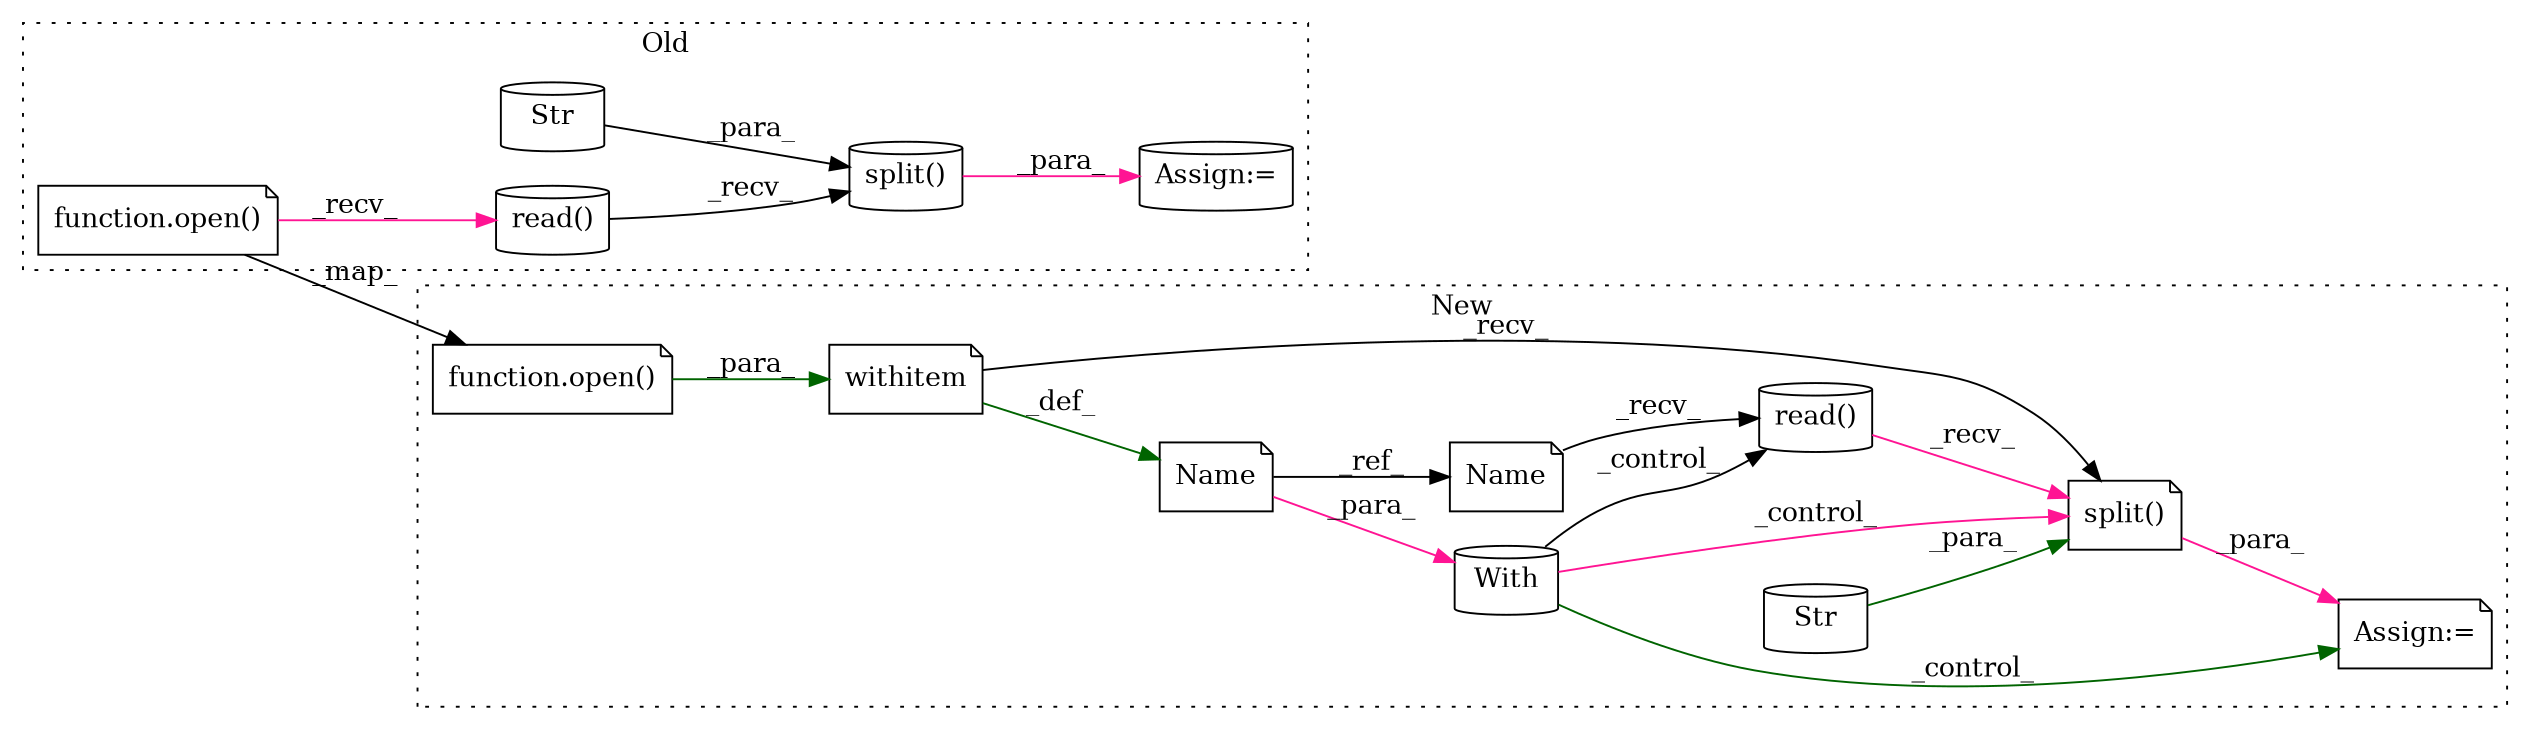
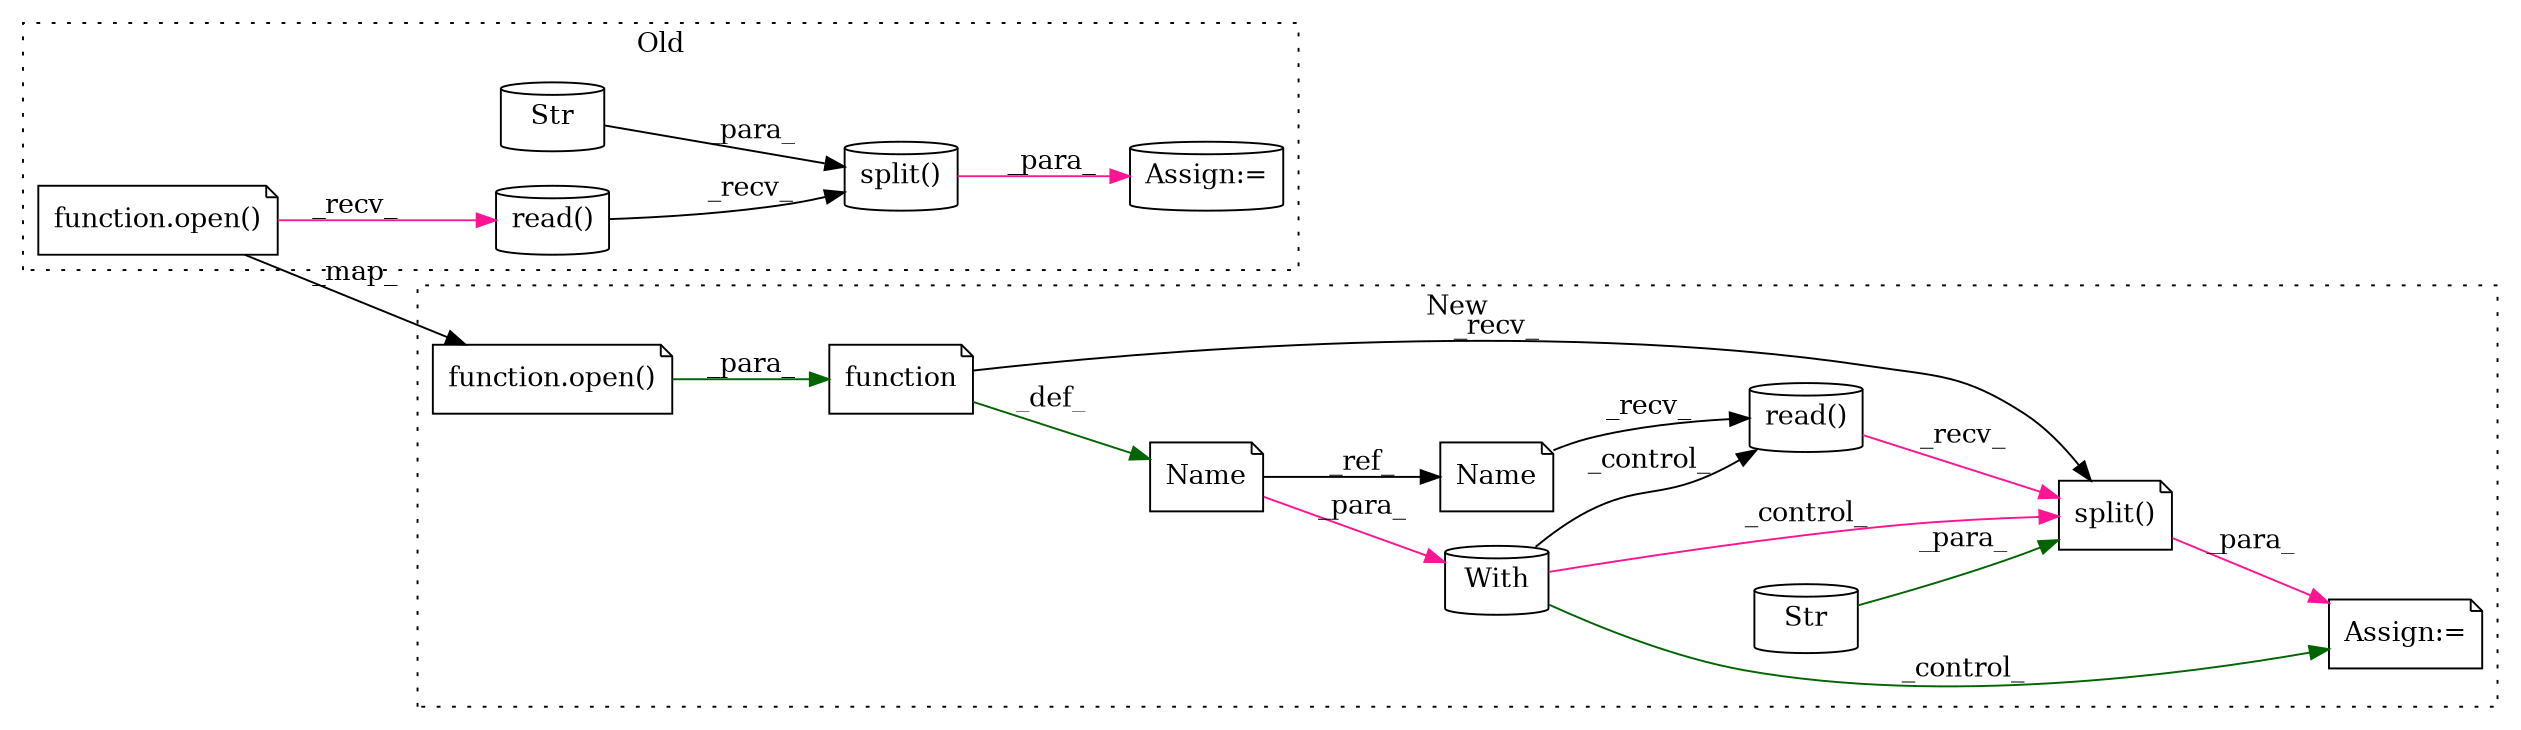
(906, 379) -> (901, 379)
